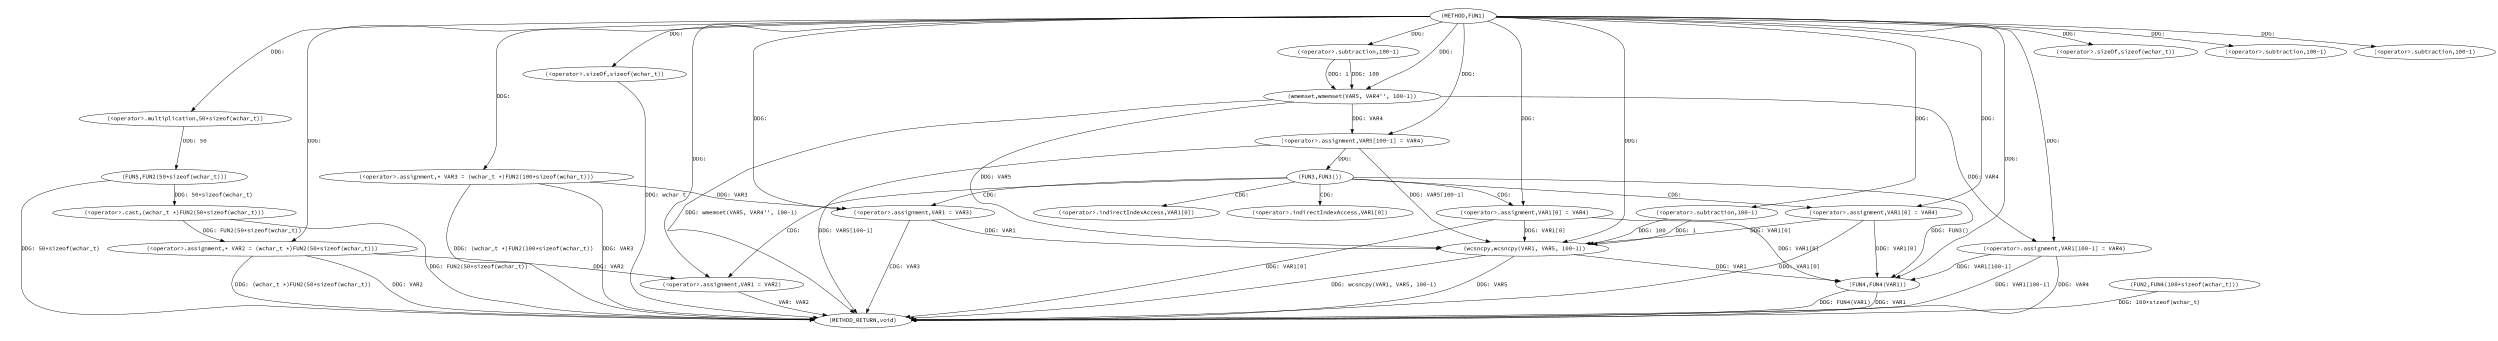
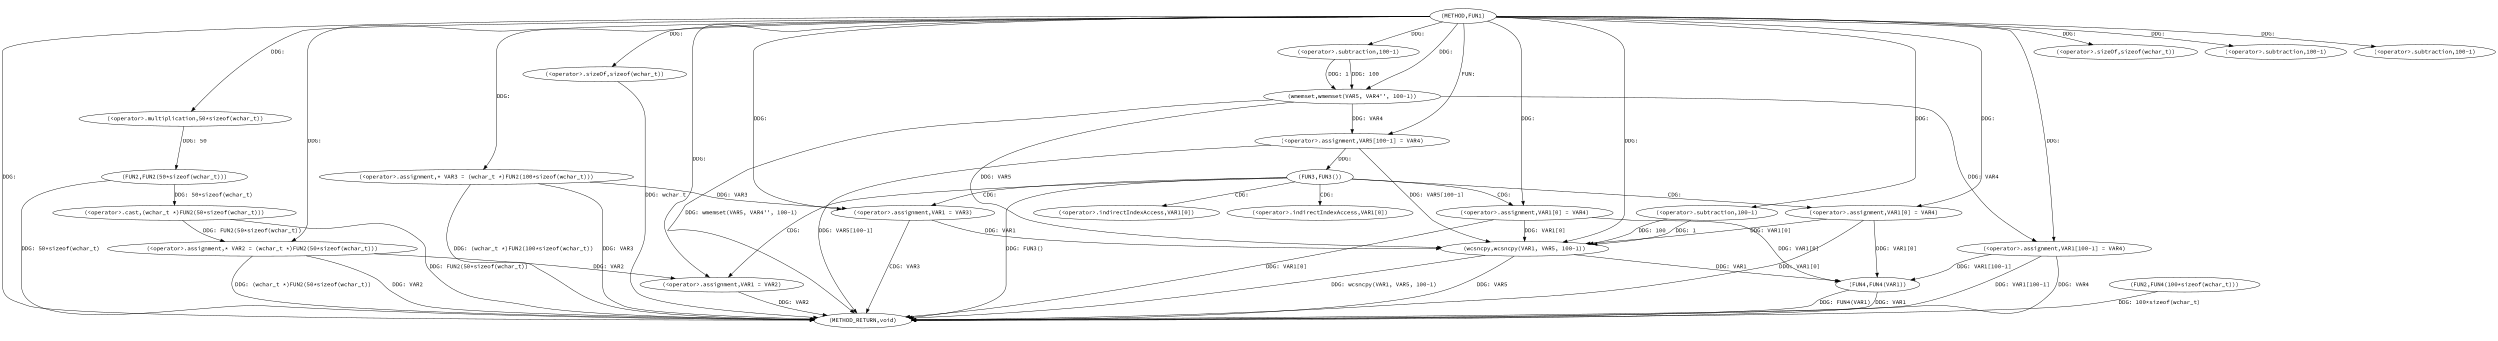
(1899, 31) -> (190, 31)
(1470, 74) -> (1470, 74)
(174, 177) -> (174, 177)
(1721, 184) -> (1056, 192)
(794, 303) -> (794, 303)
